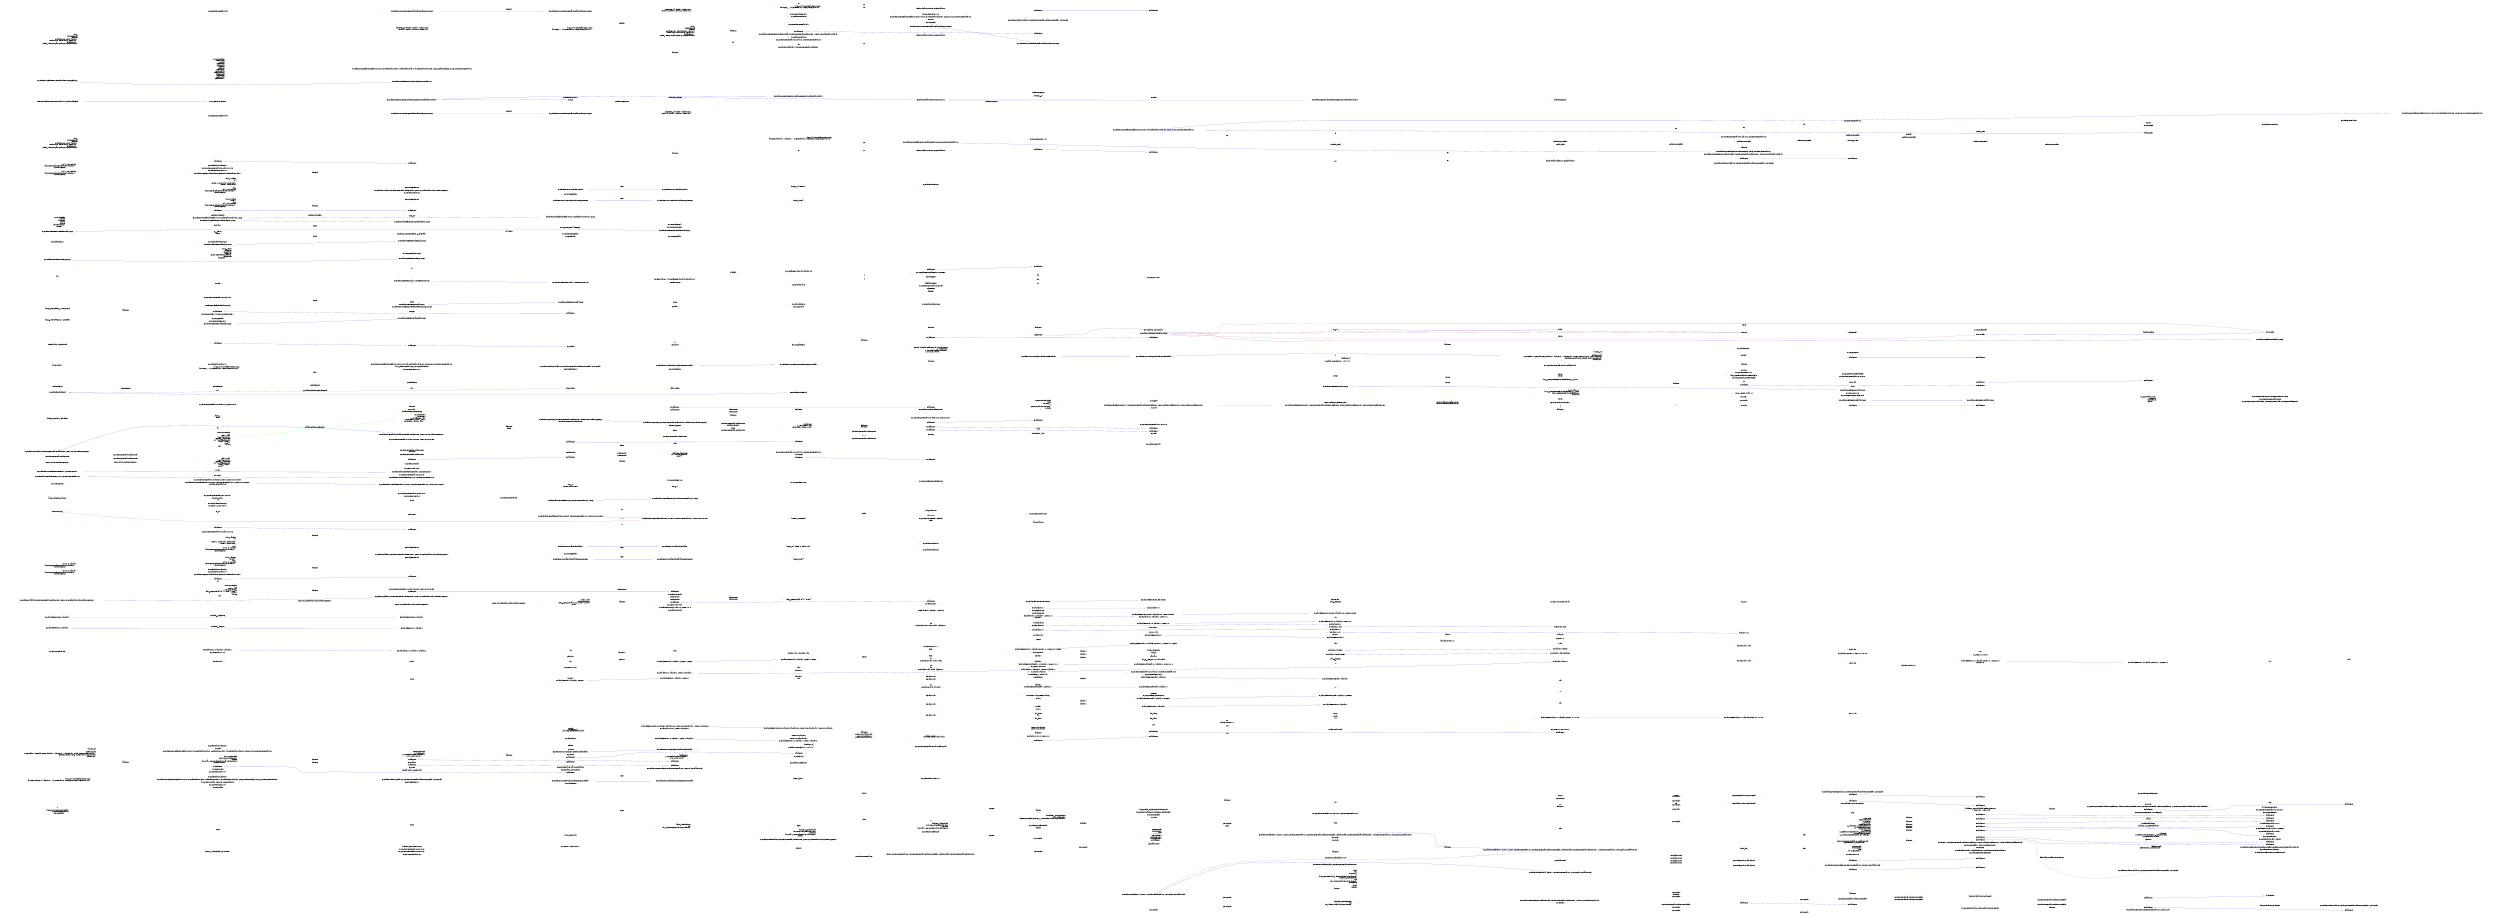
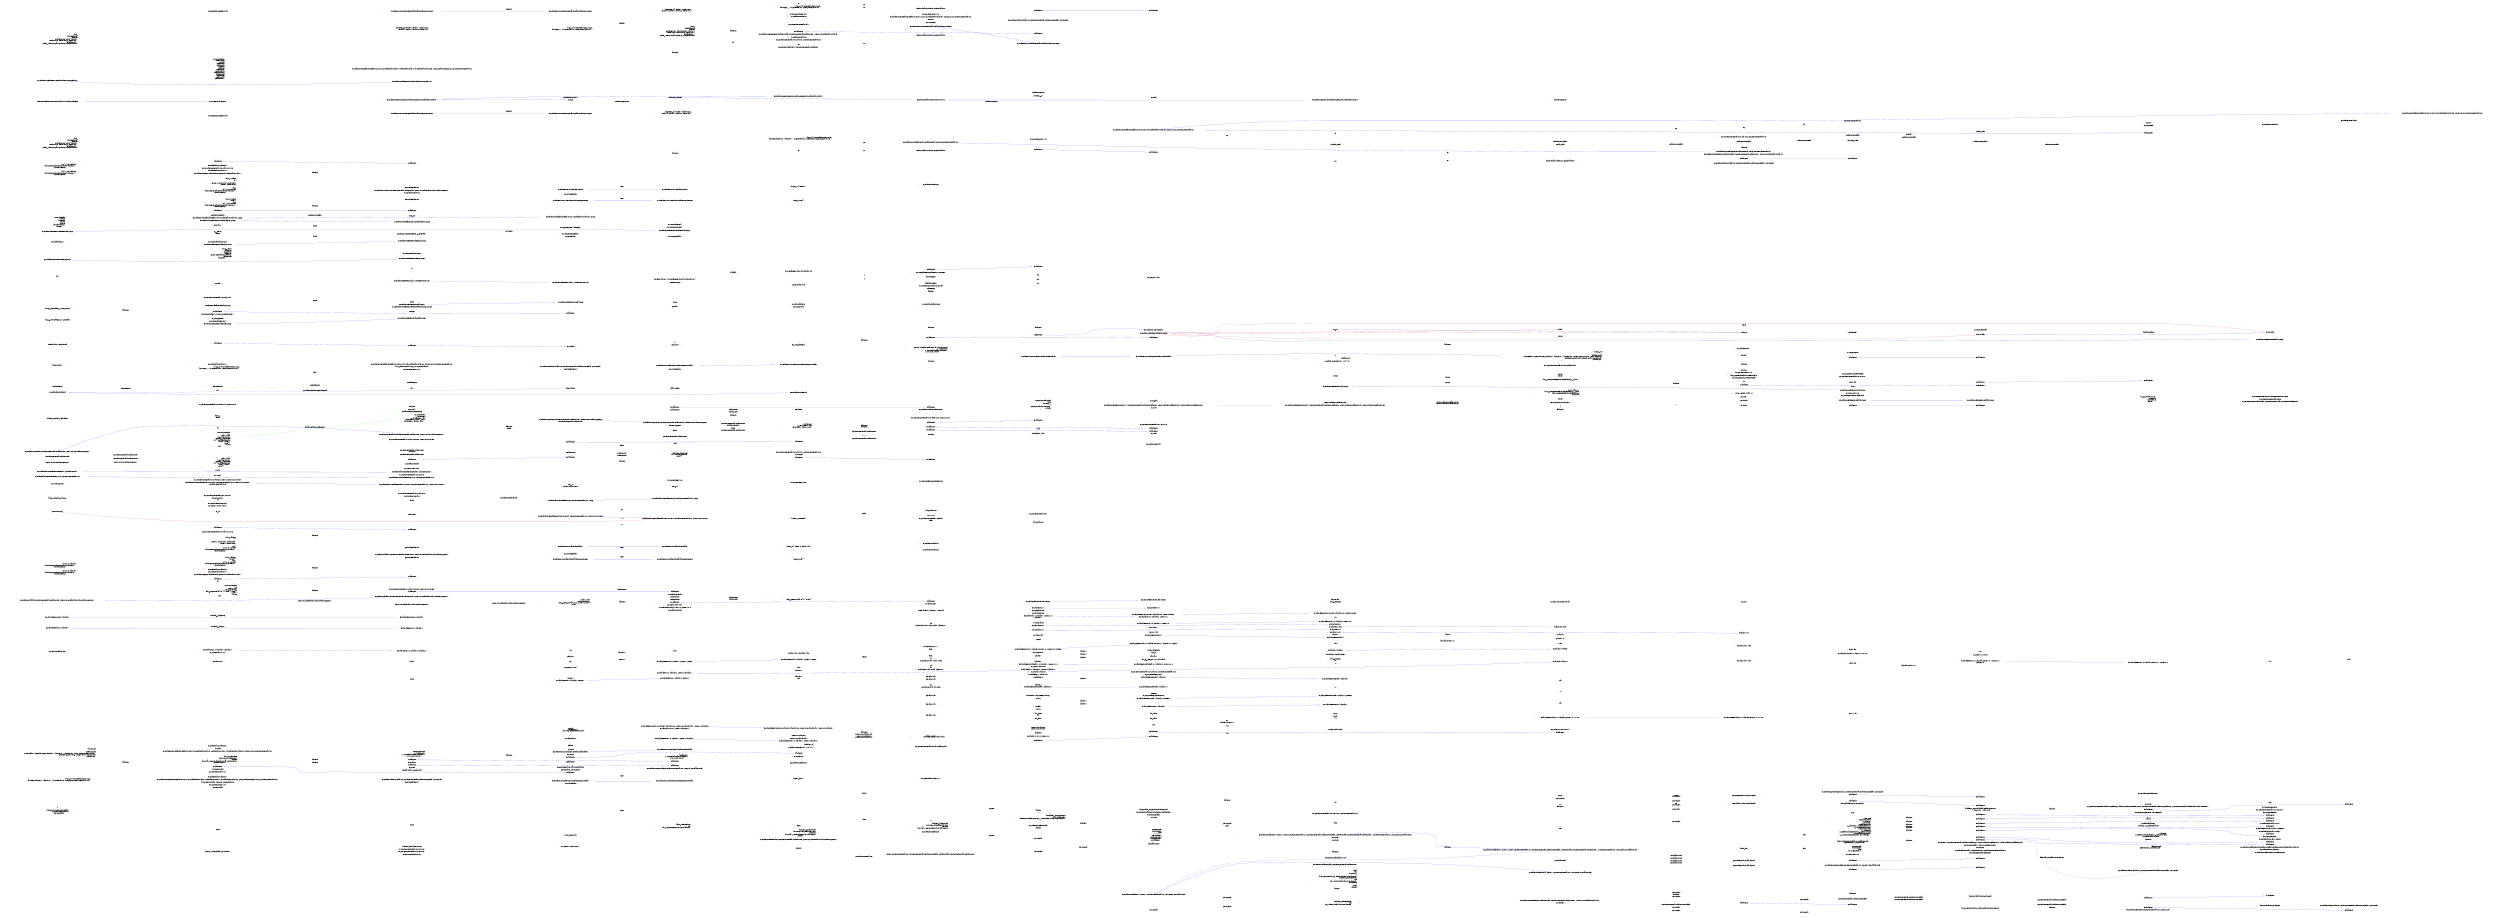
(1560, 653) -> none
